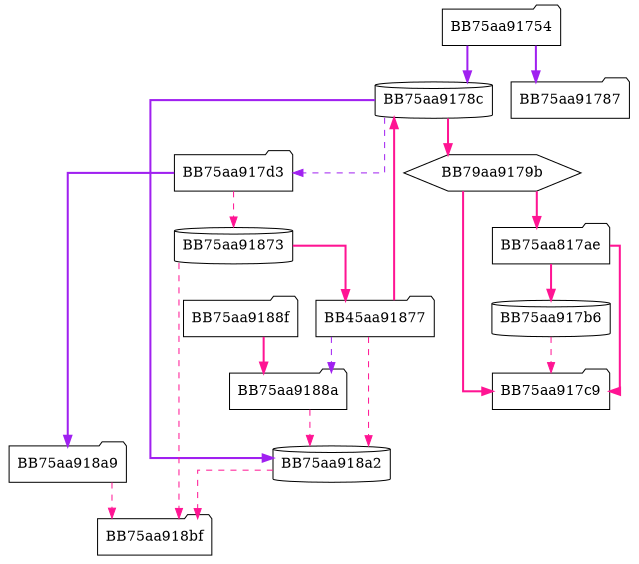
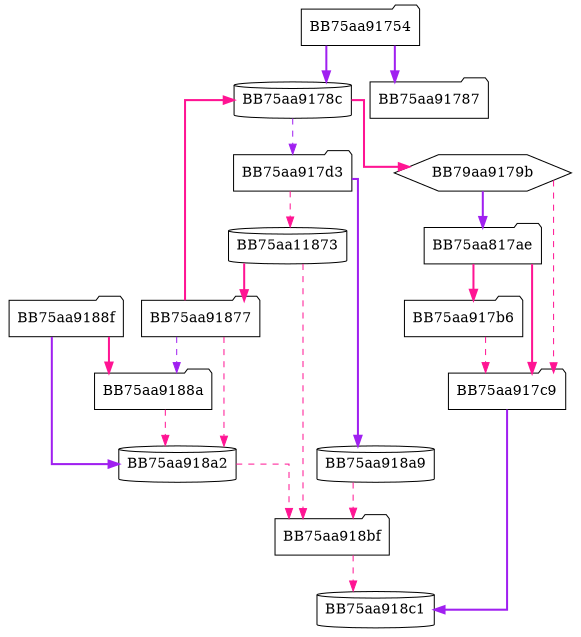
(537, 204) -> (483, 204)
(150, 223) -> (52, 429)
(234, 246) -> (288, 246)
(463, 301) -> (554, 272)
(375, 318) -> (201, 318)
(551, 318) -> (464, 318)
(68, 464) -> (376, 464)
none -> (376, 610)
